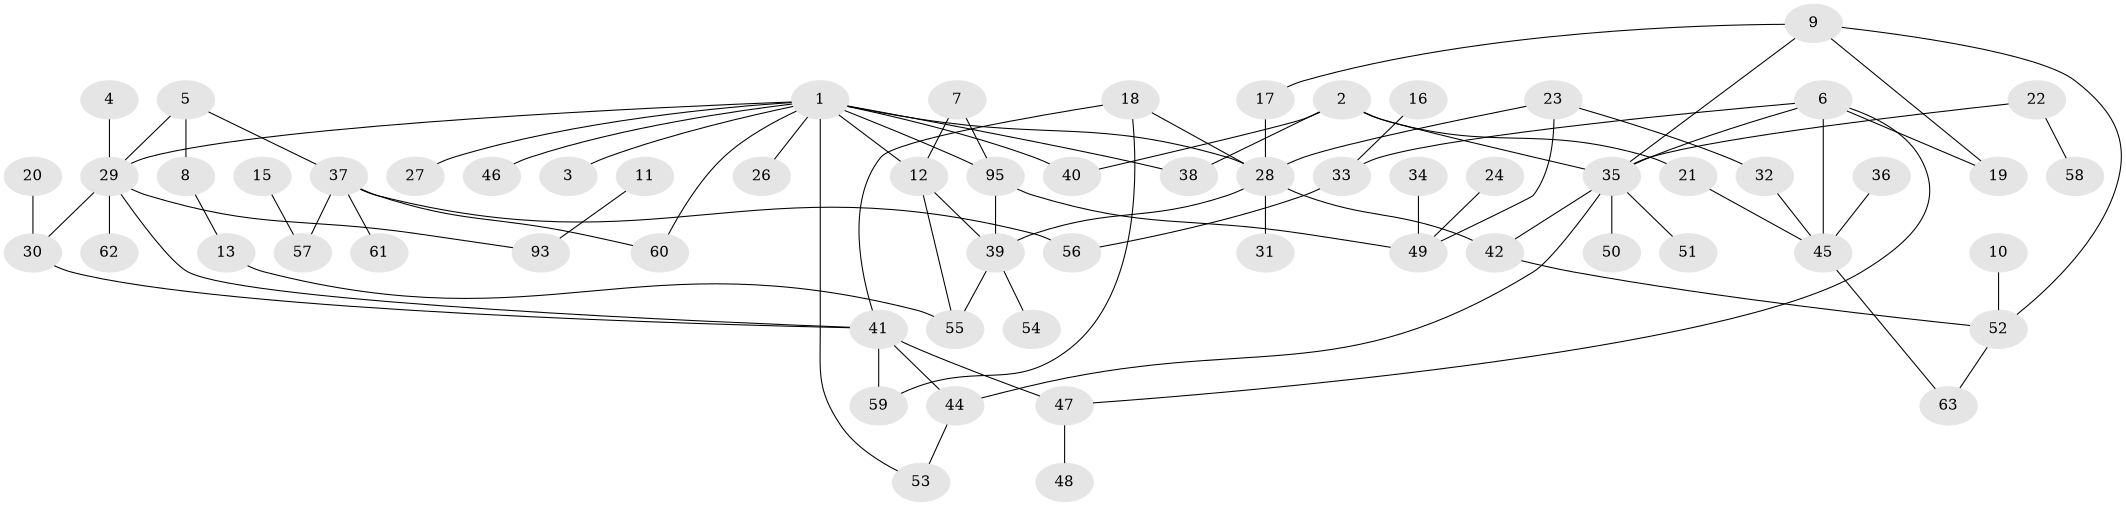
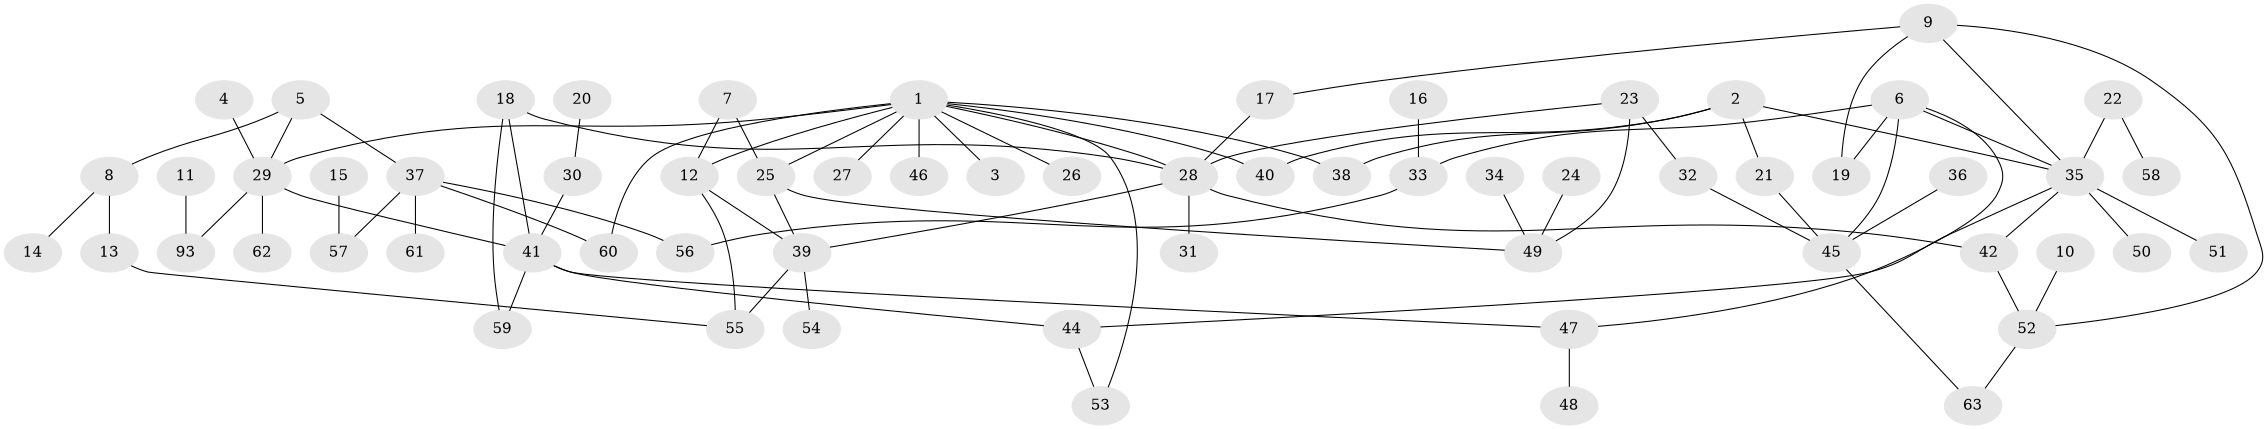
(996, 176) -> (766, 176)
(71, 215) -> none
none -> (33, 253)
